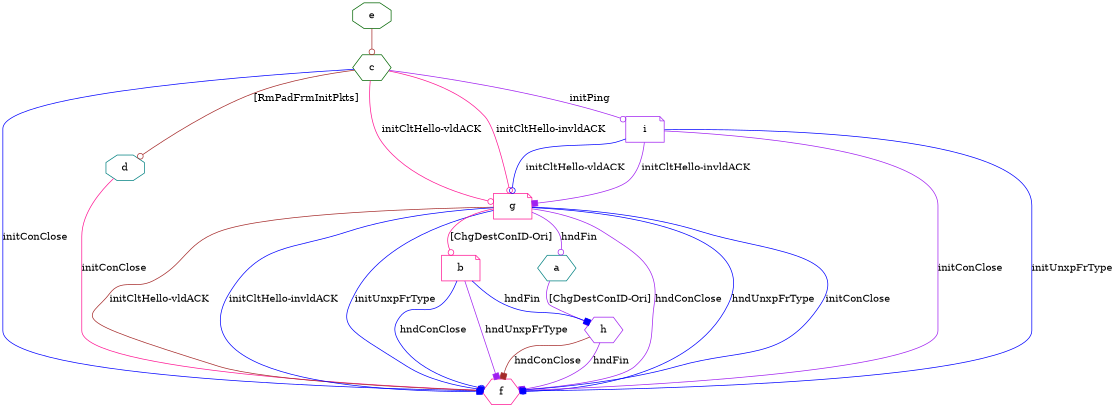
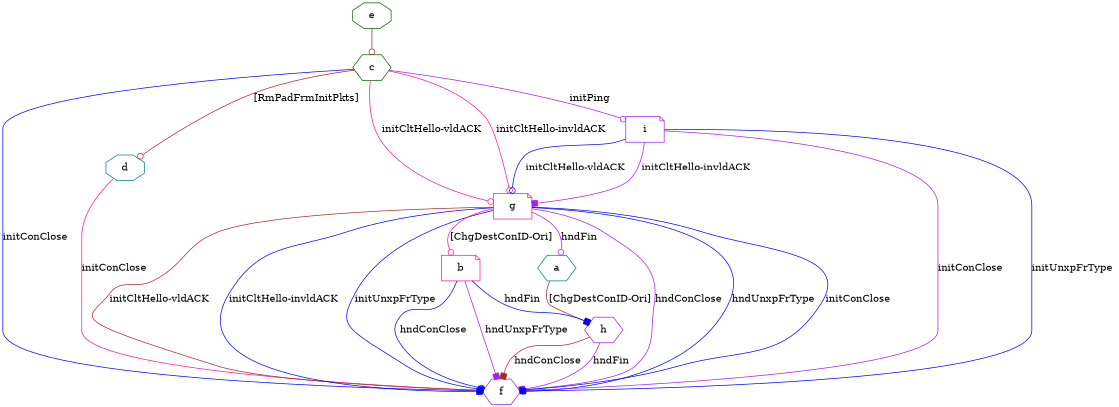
(555, 308) -> (555, 308)
(501, 392) -> (501, 392)
